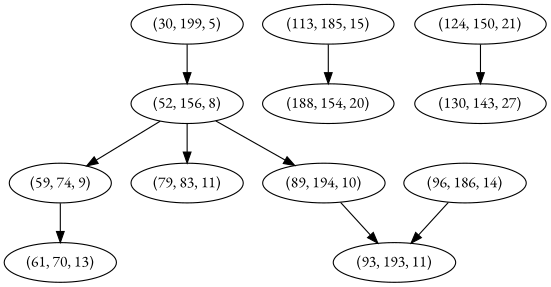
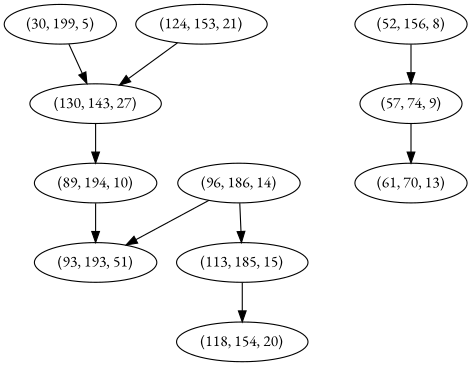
(480, 24) -> (201, 24)
(187, 59) -> (76, 59)
(328, 104) -> (242, 342)
(250, 140) -> (96, 138)
(60, 183) -> (411, 104)
(187, 183) -> none
none -> (240, 217)
(394, 262) -> (96, 262)
